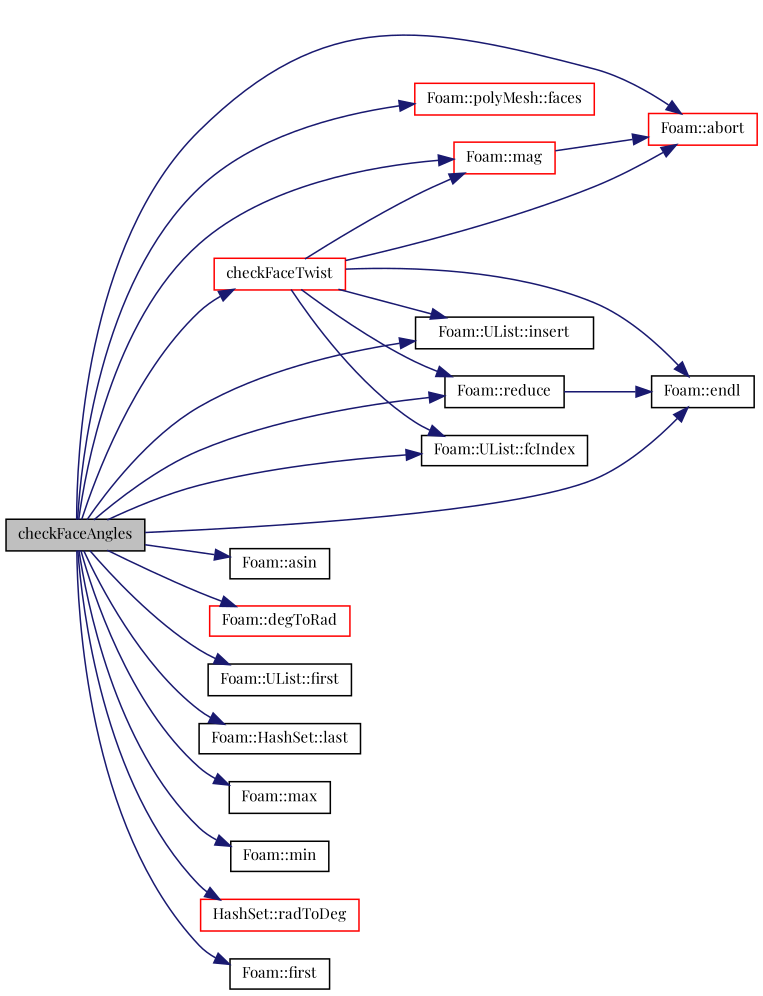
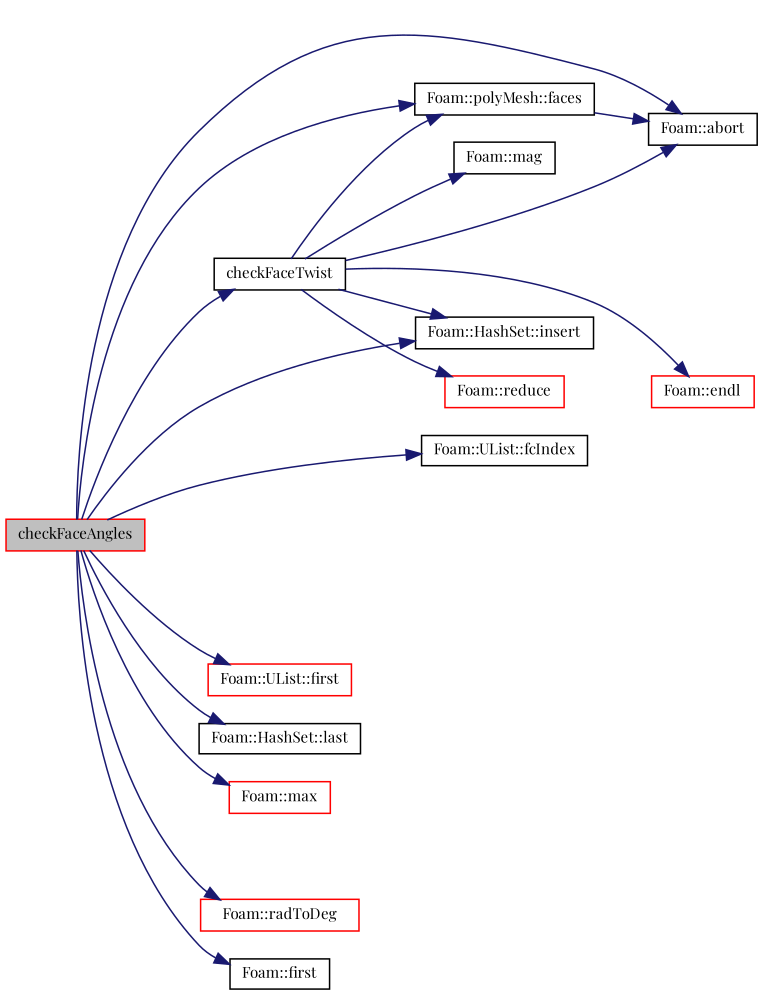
(505, 99) -> (505, 99)
(703, 129) -> (703, 129)
(594, 145) -> (614, 116)
(505, 158) -> (505, 158)
(182, 262) -> none
(280, 274) -> (280, 274)
(505, 333) -> (505, 333)
(353, 368) -> (352, 182)
(505, 392) -> (505, 392)
(600, 392) -> none
(703, 392) -> (703, 392)
(251, 432) -> none
(423, 512) -> none
(75, 535) -> (75, 535)
(280, 564) -> none
(280, 621) -> none
(280, 680) -> (280, 680)
(280, 798) -> (280, 798)
(280, 856) -> none
(280, 915) -> (280, 915)
